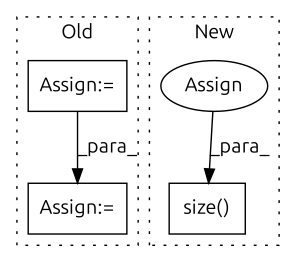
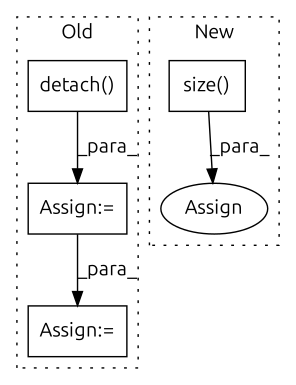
none -> (78, 86)
(211, 140) -> (210, 140)
